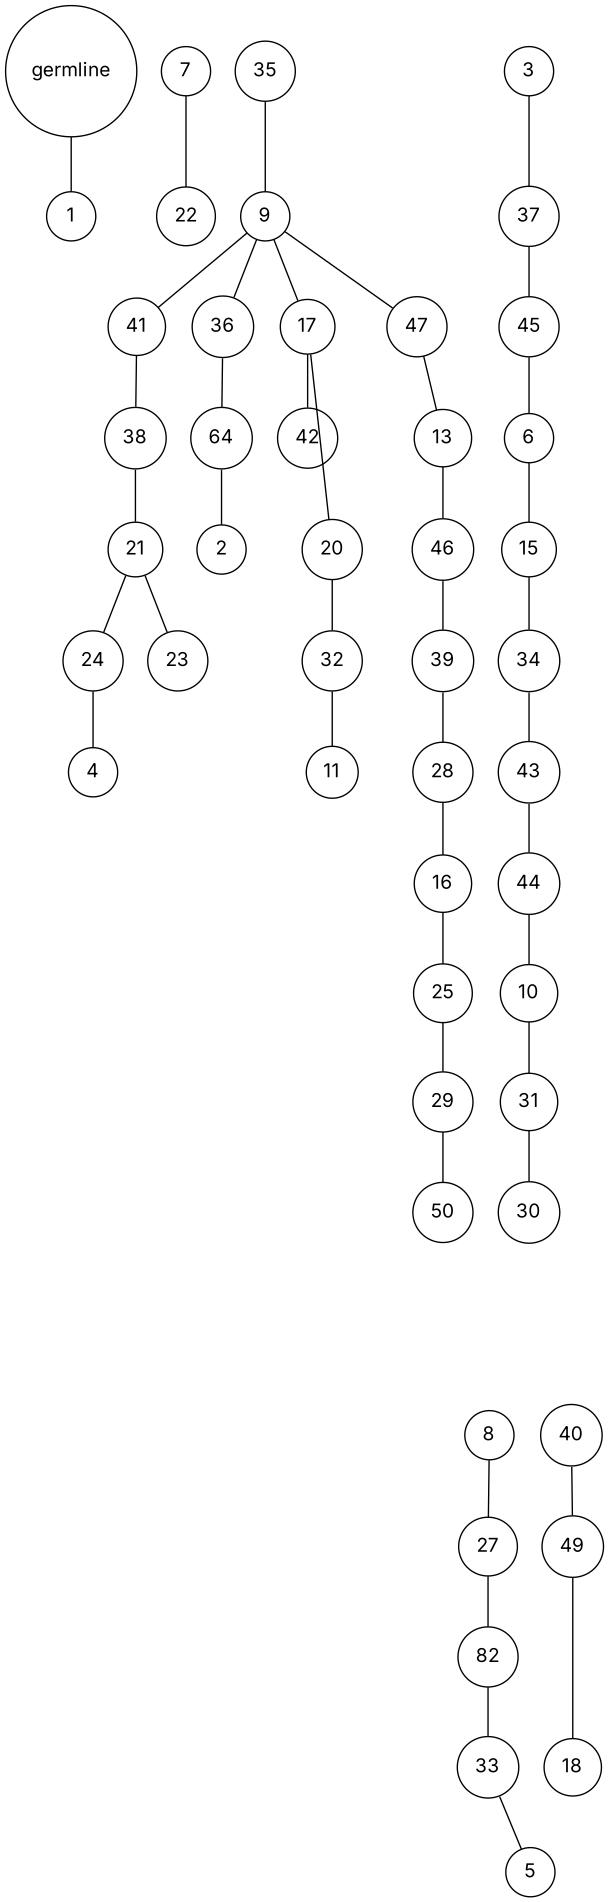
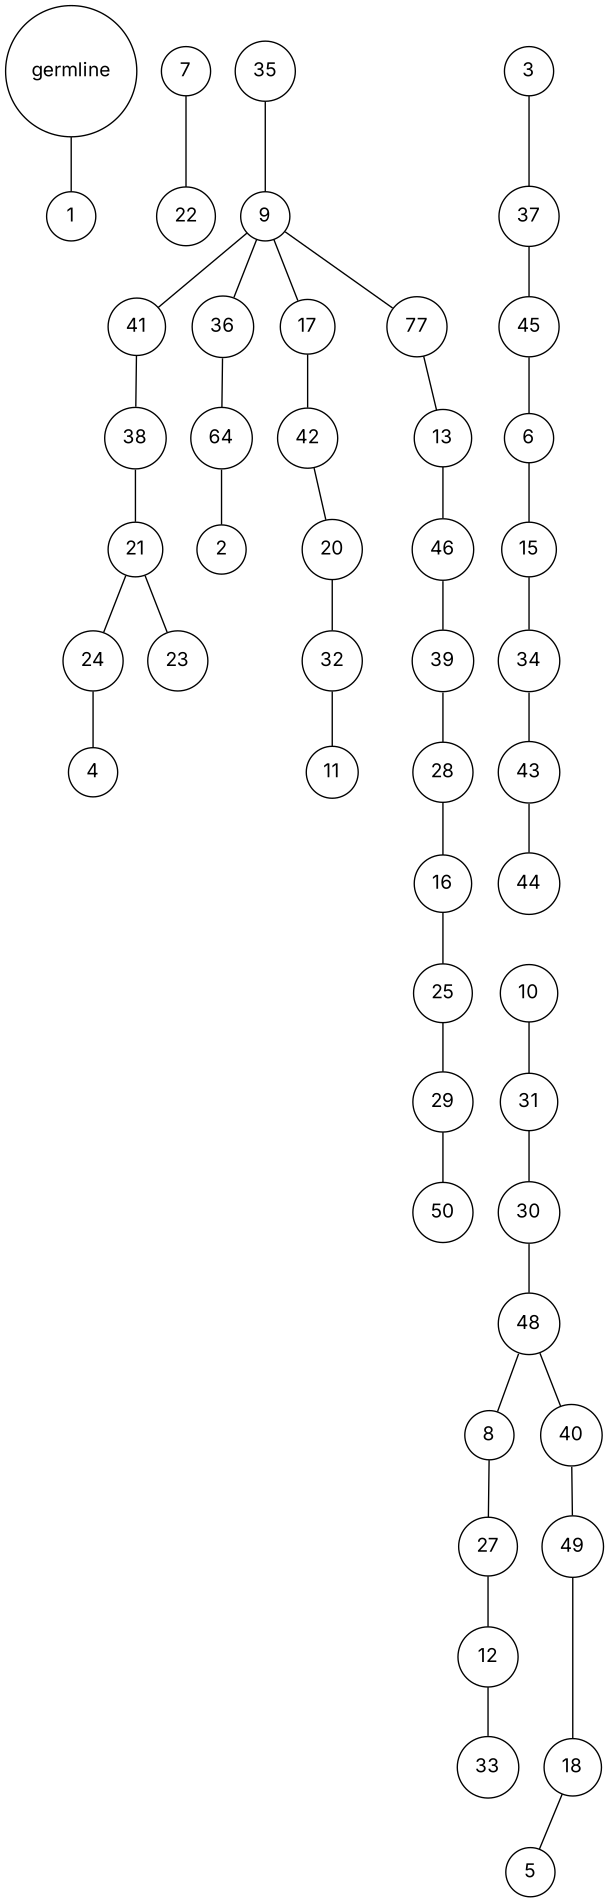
(417, 327) -> (417, 327)
(320, 437) -> (320, 494)
(529, 940) -> none
none -> (529, 1324)
(488, 1657) -> (488, 1657)
(510, 1823) -> (551, 1821)
